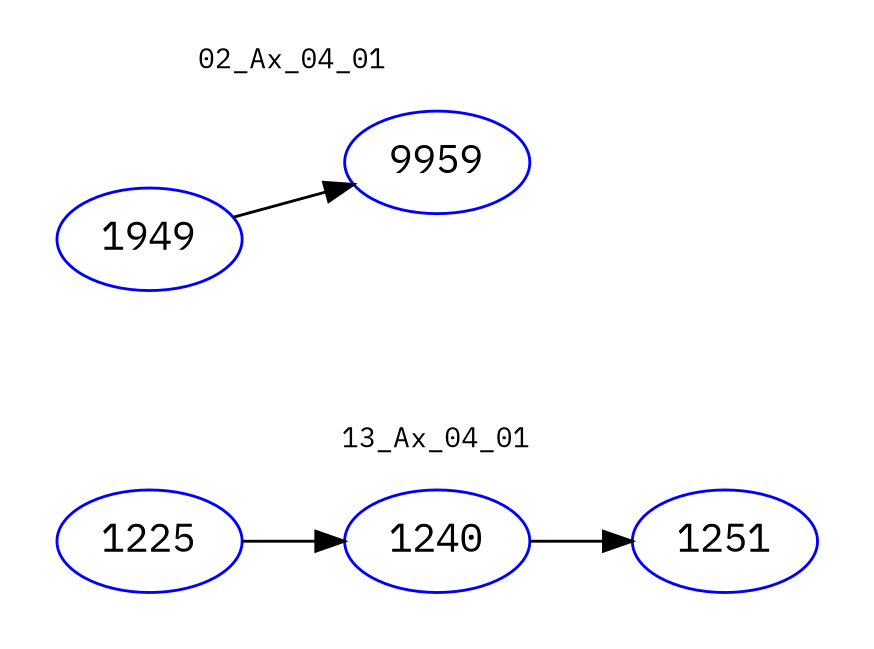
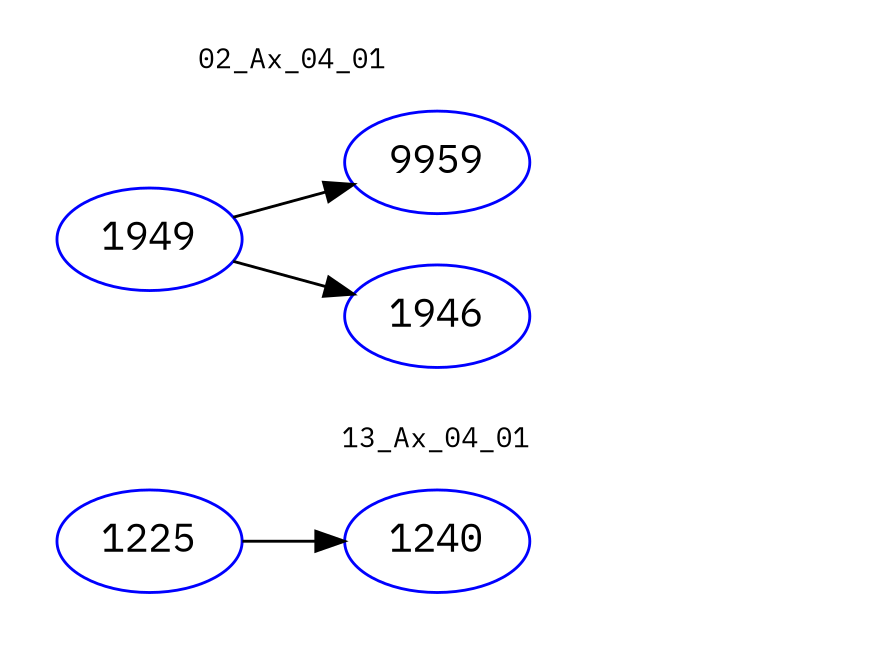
none -> (437, 316)
(725, 541) -> none
